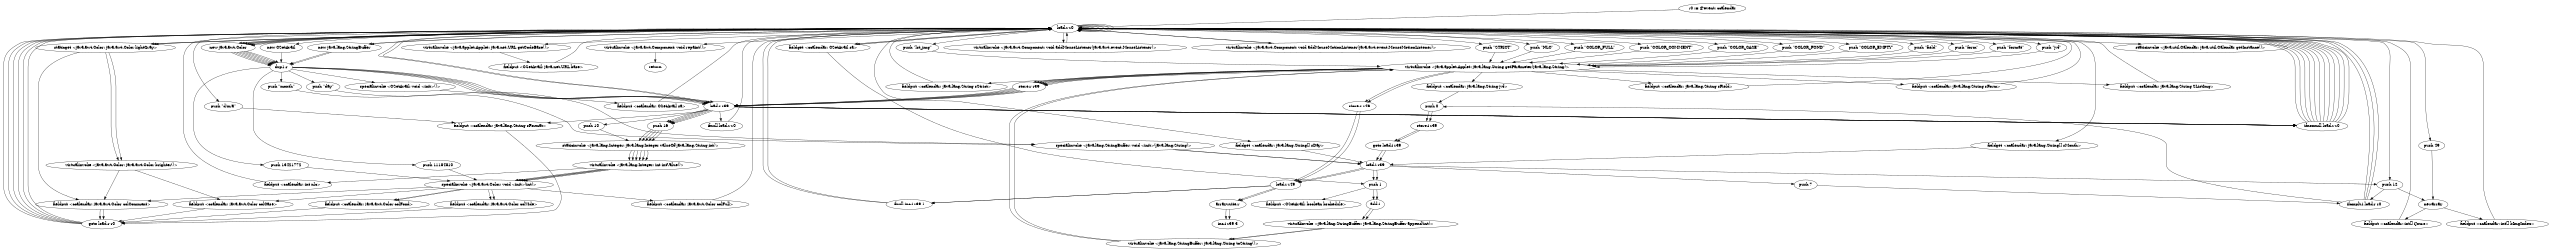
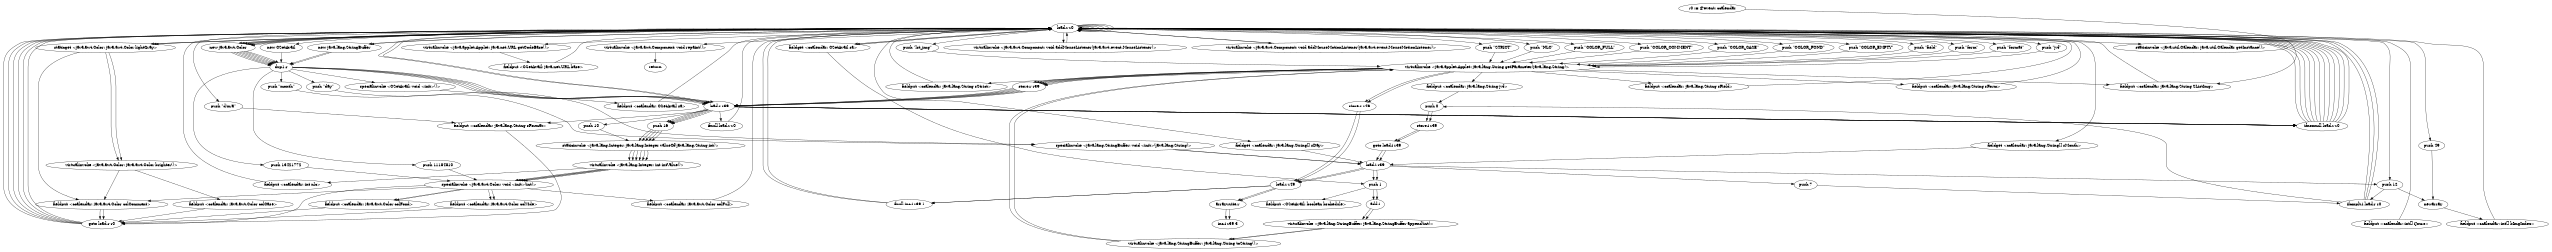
(1381, 18) -> (2068, 20)
(362, 195) -> (278, 214)
(2417, 213) -> none
